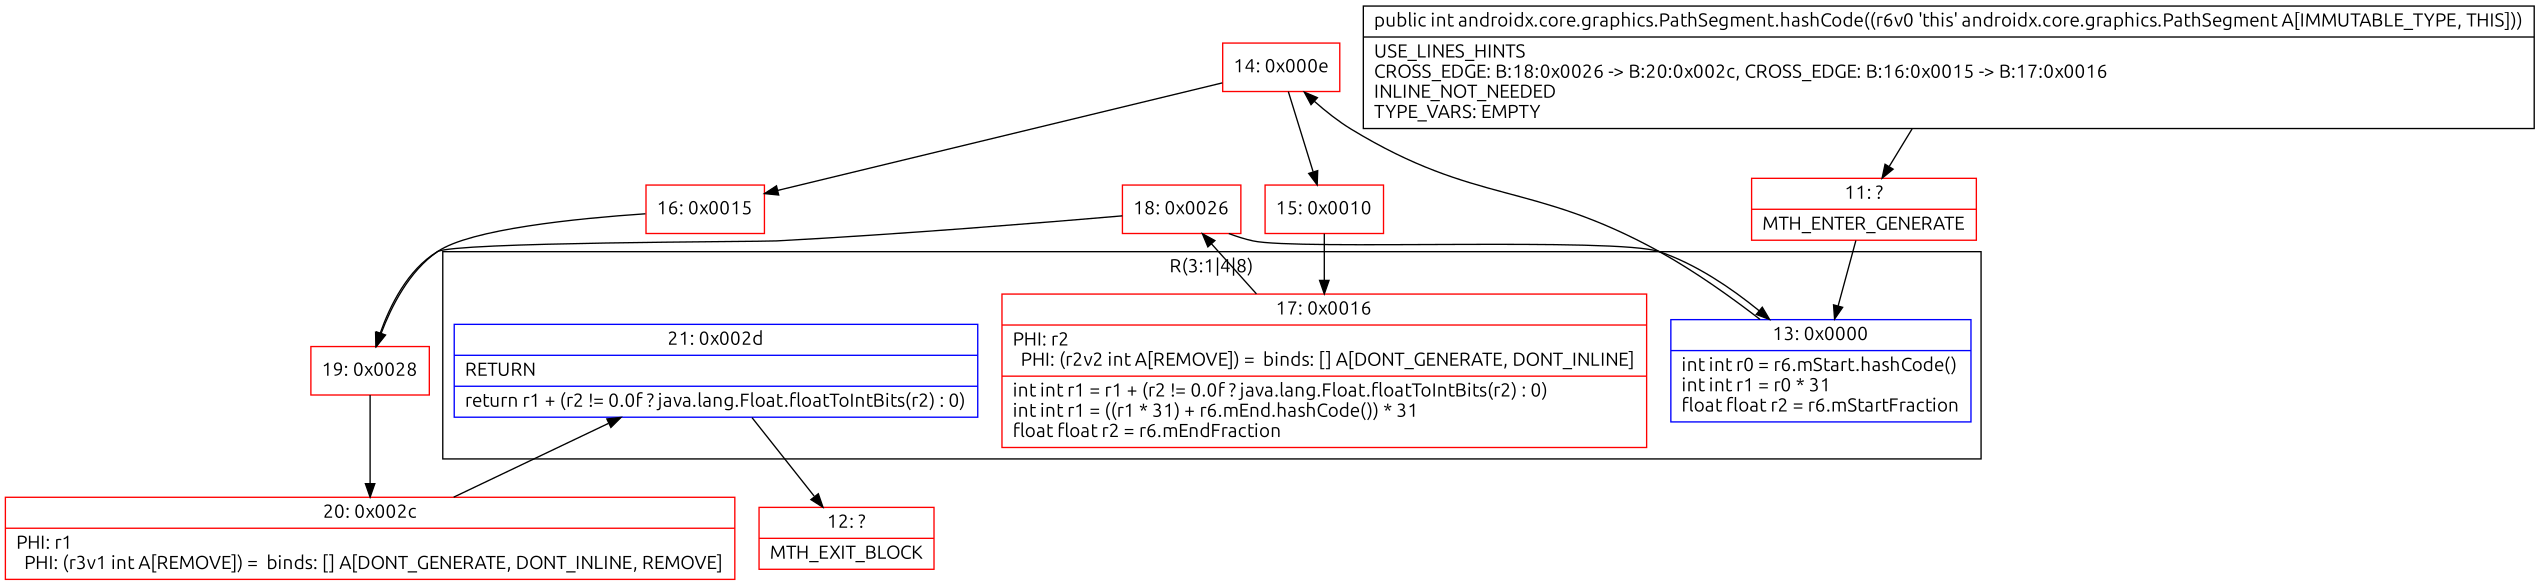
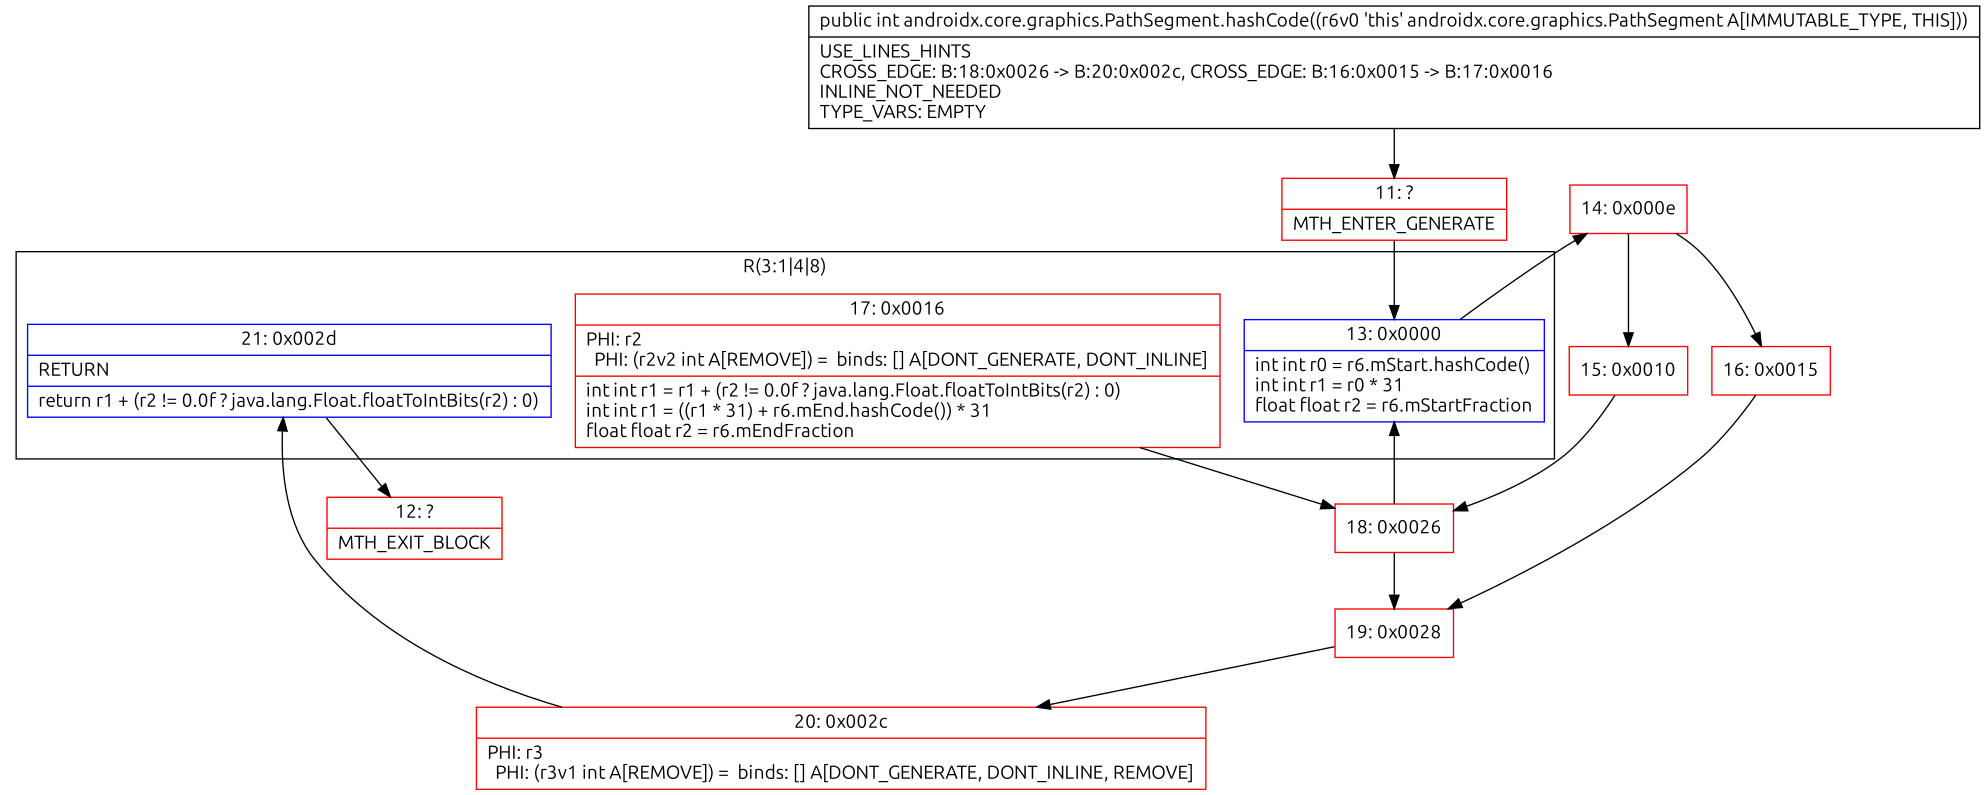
(1324, 260) -> (1548, 467)
(47, 543) -> (518, 753)
